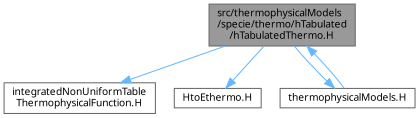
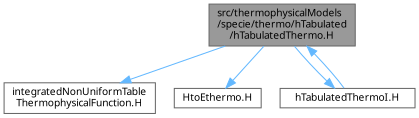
(348, 98) -> (348, 98)
